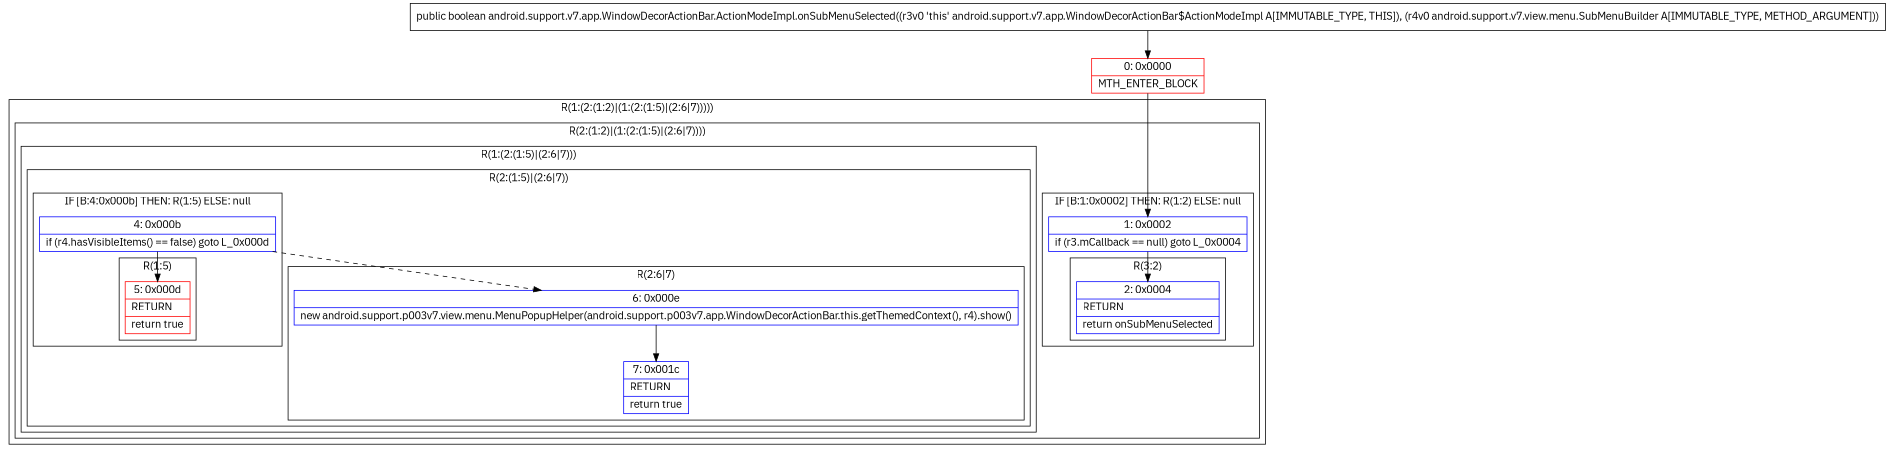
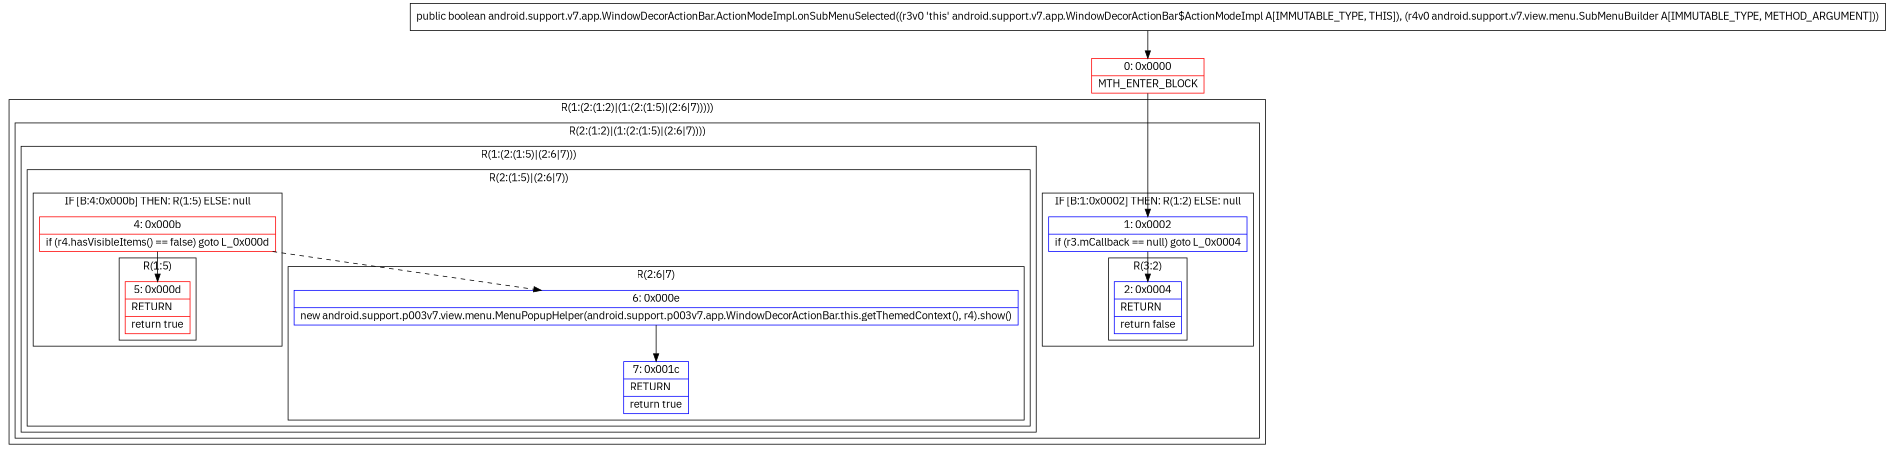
(158, 234) -> (158, 234)
(1148, 325) -> (1148, 325)
